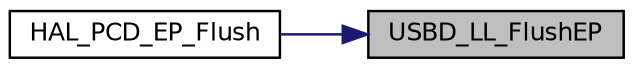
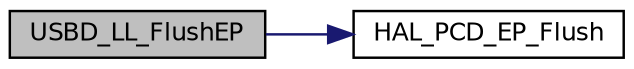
(311, 34) -> (297, 34)
